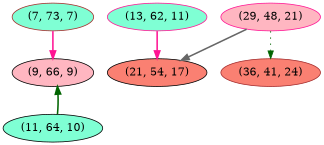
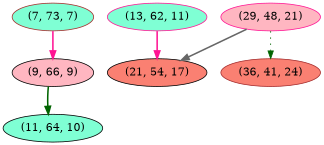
(58, 104) -> (48, 96)
